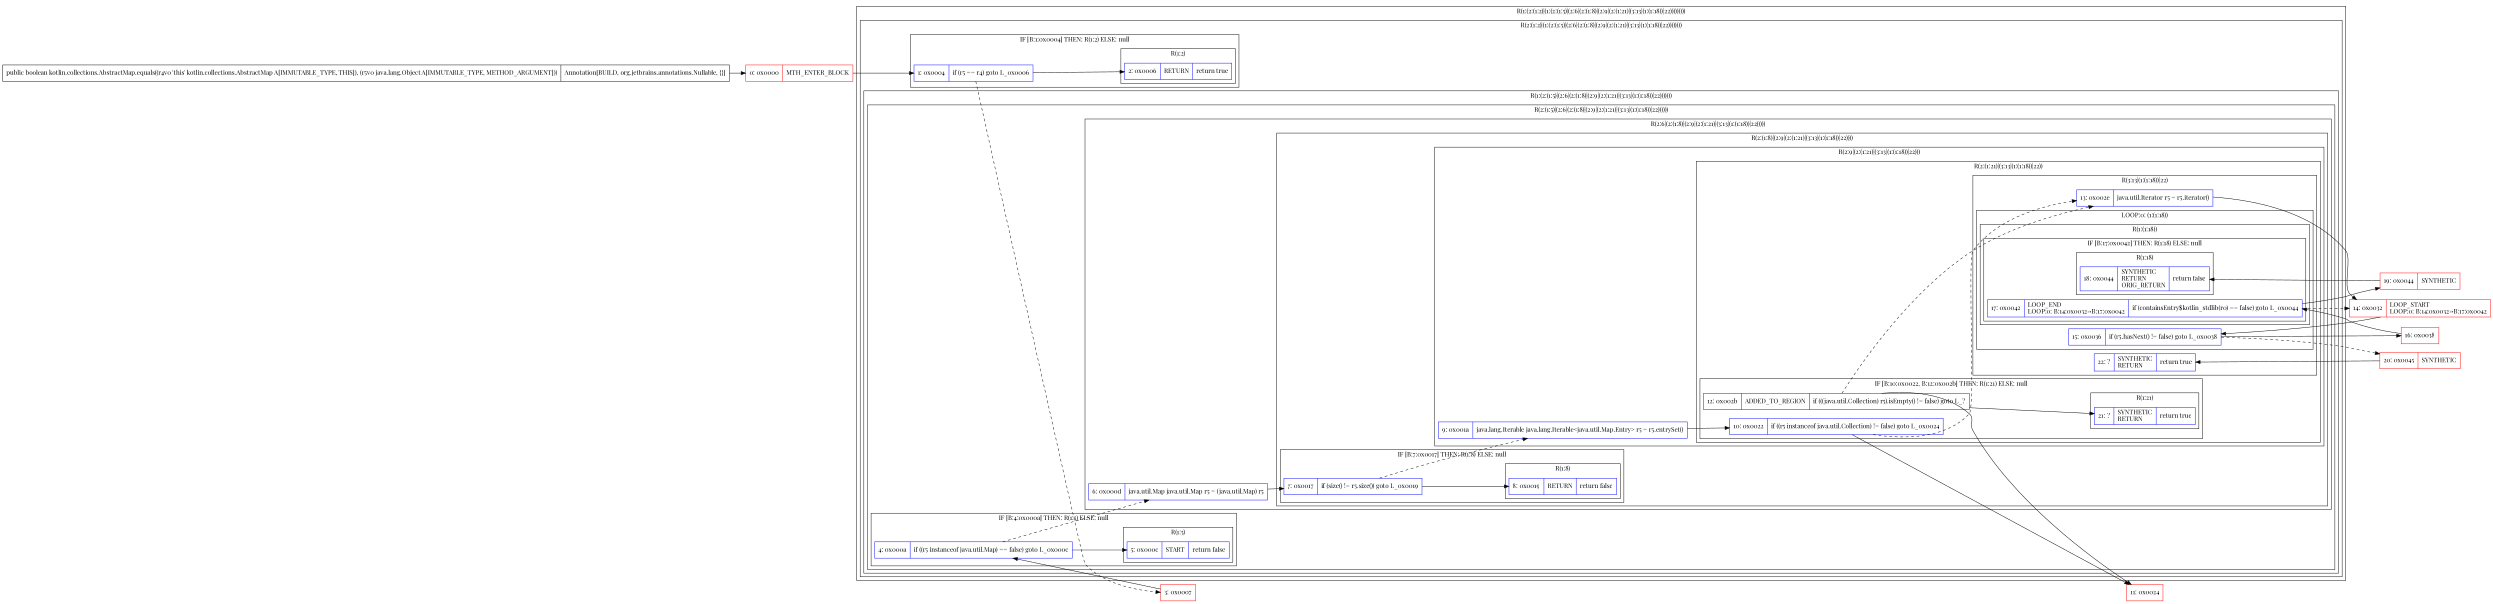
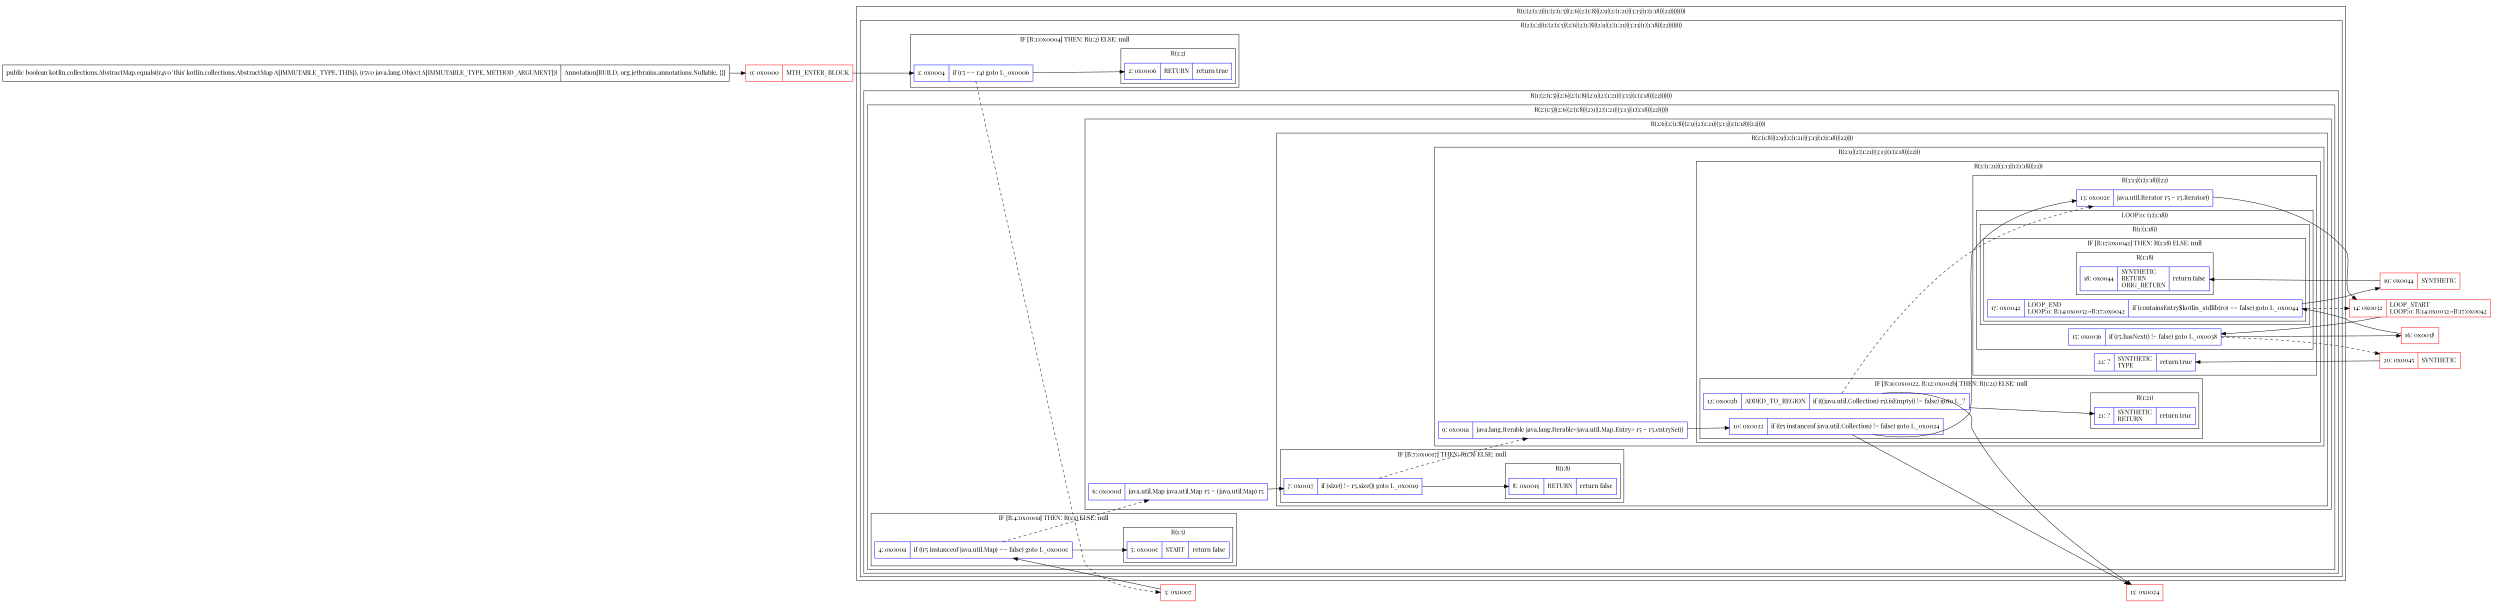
(2130, 366) -> (2126, 366)
(1972, 383) -> (1972, 383)
